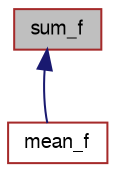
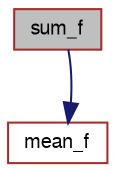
(44, 96) -> (71, 76)
